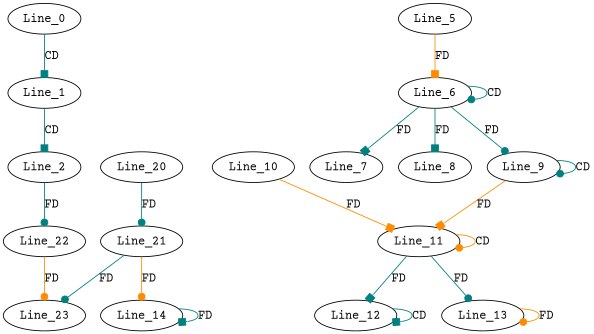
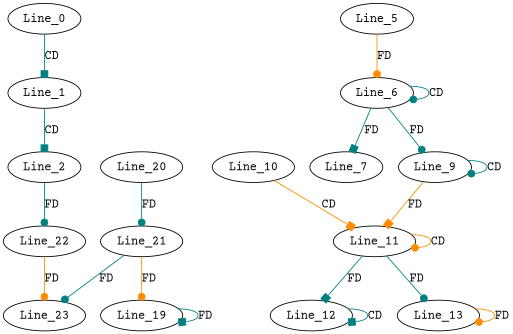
(435, 52) -> (377, 52)
(435, 167) -> none
(354, 204) -> (329, 204)
(142, 316) -> (142, 316)
